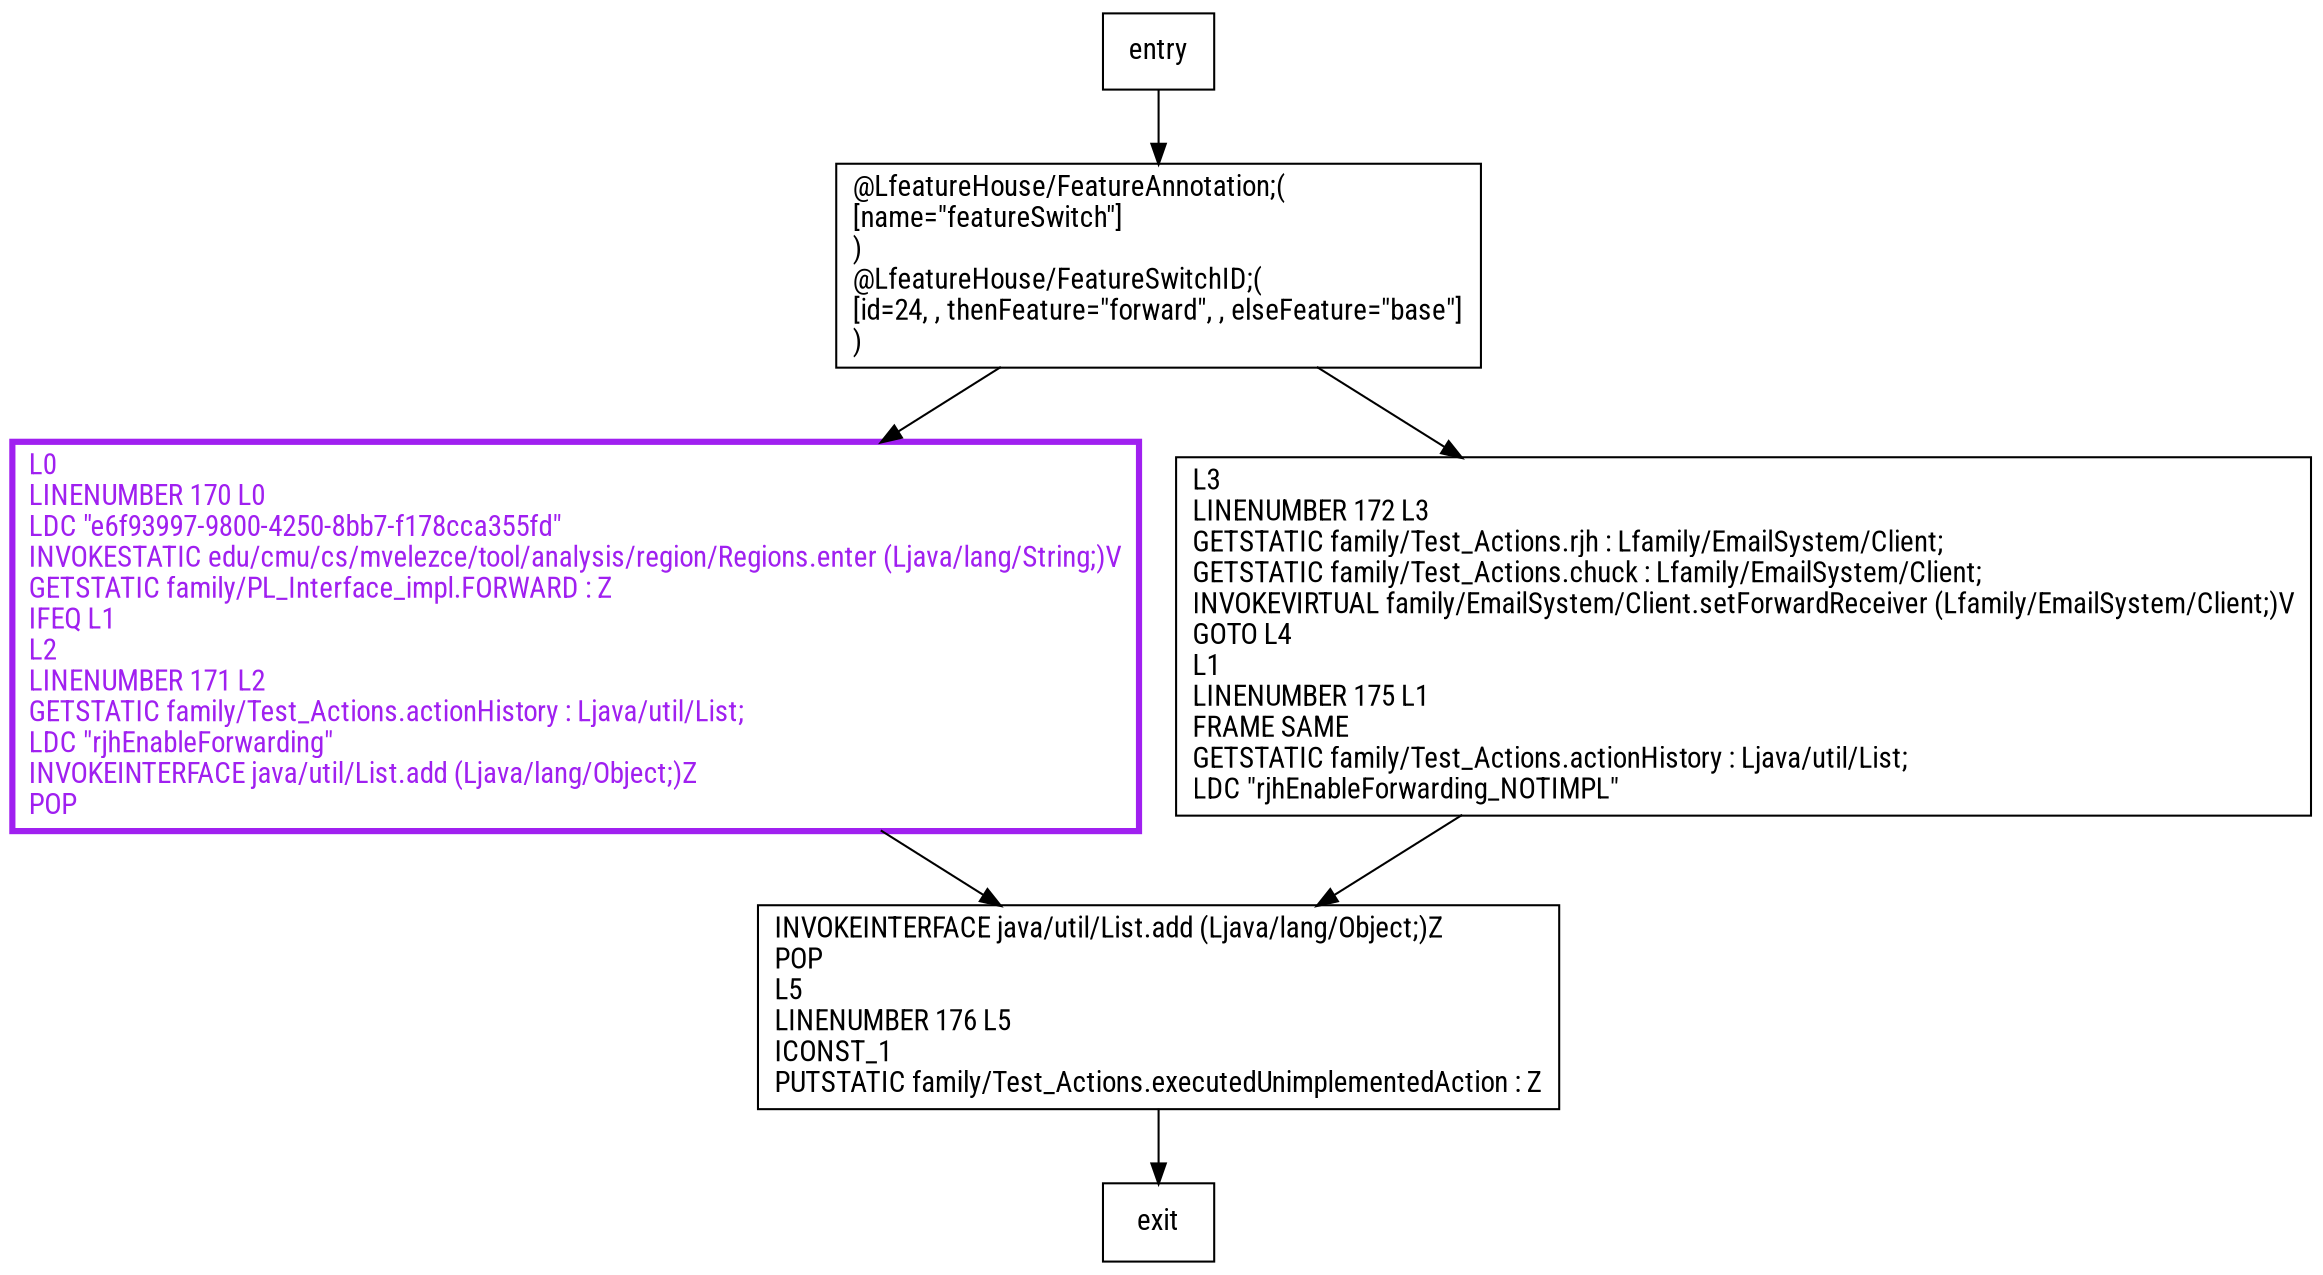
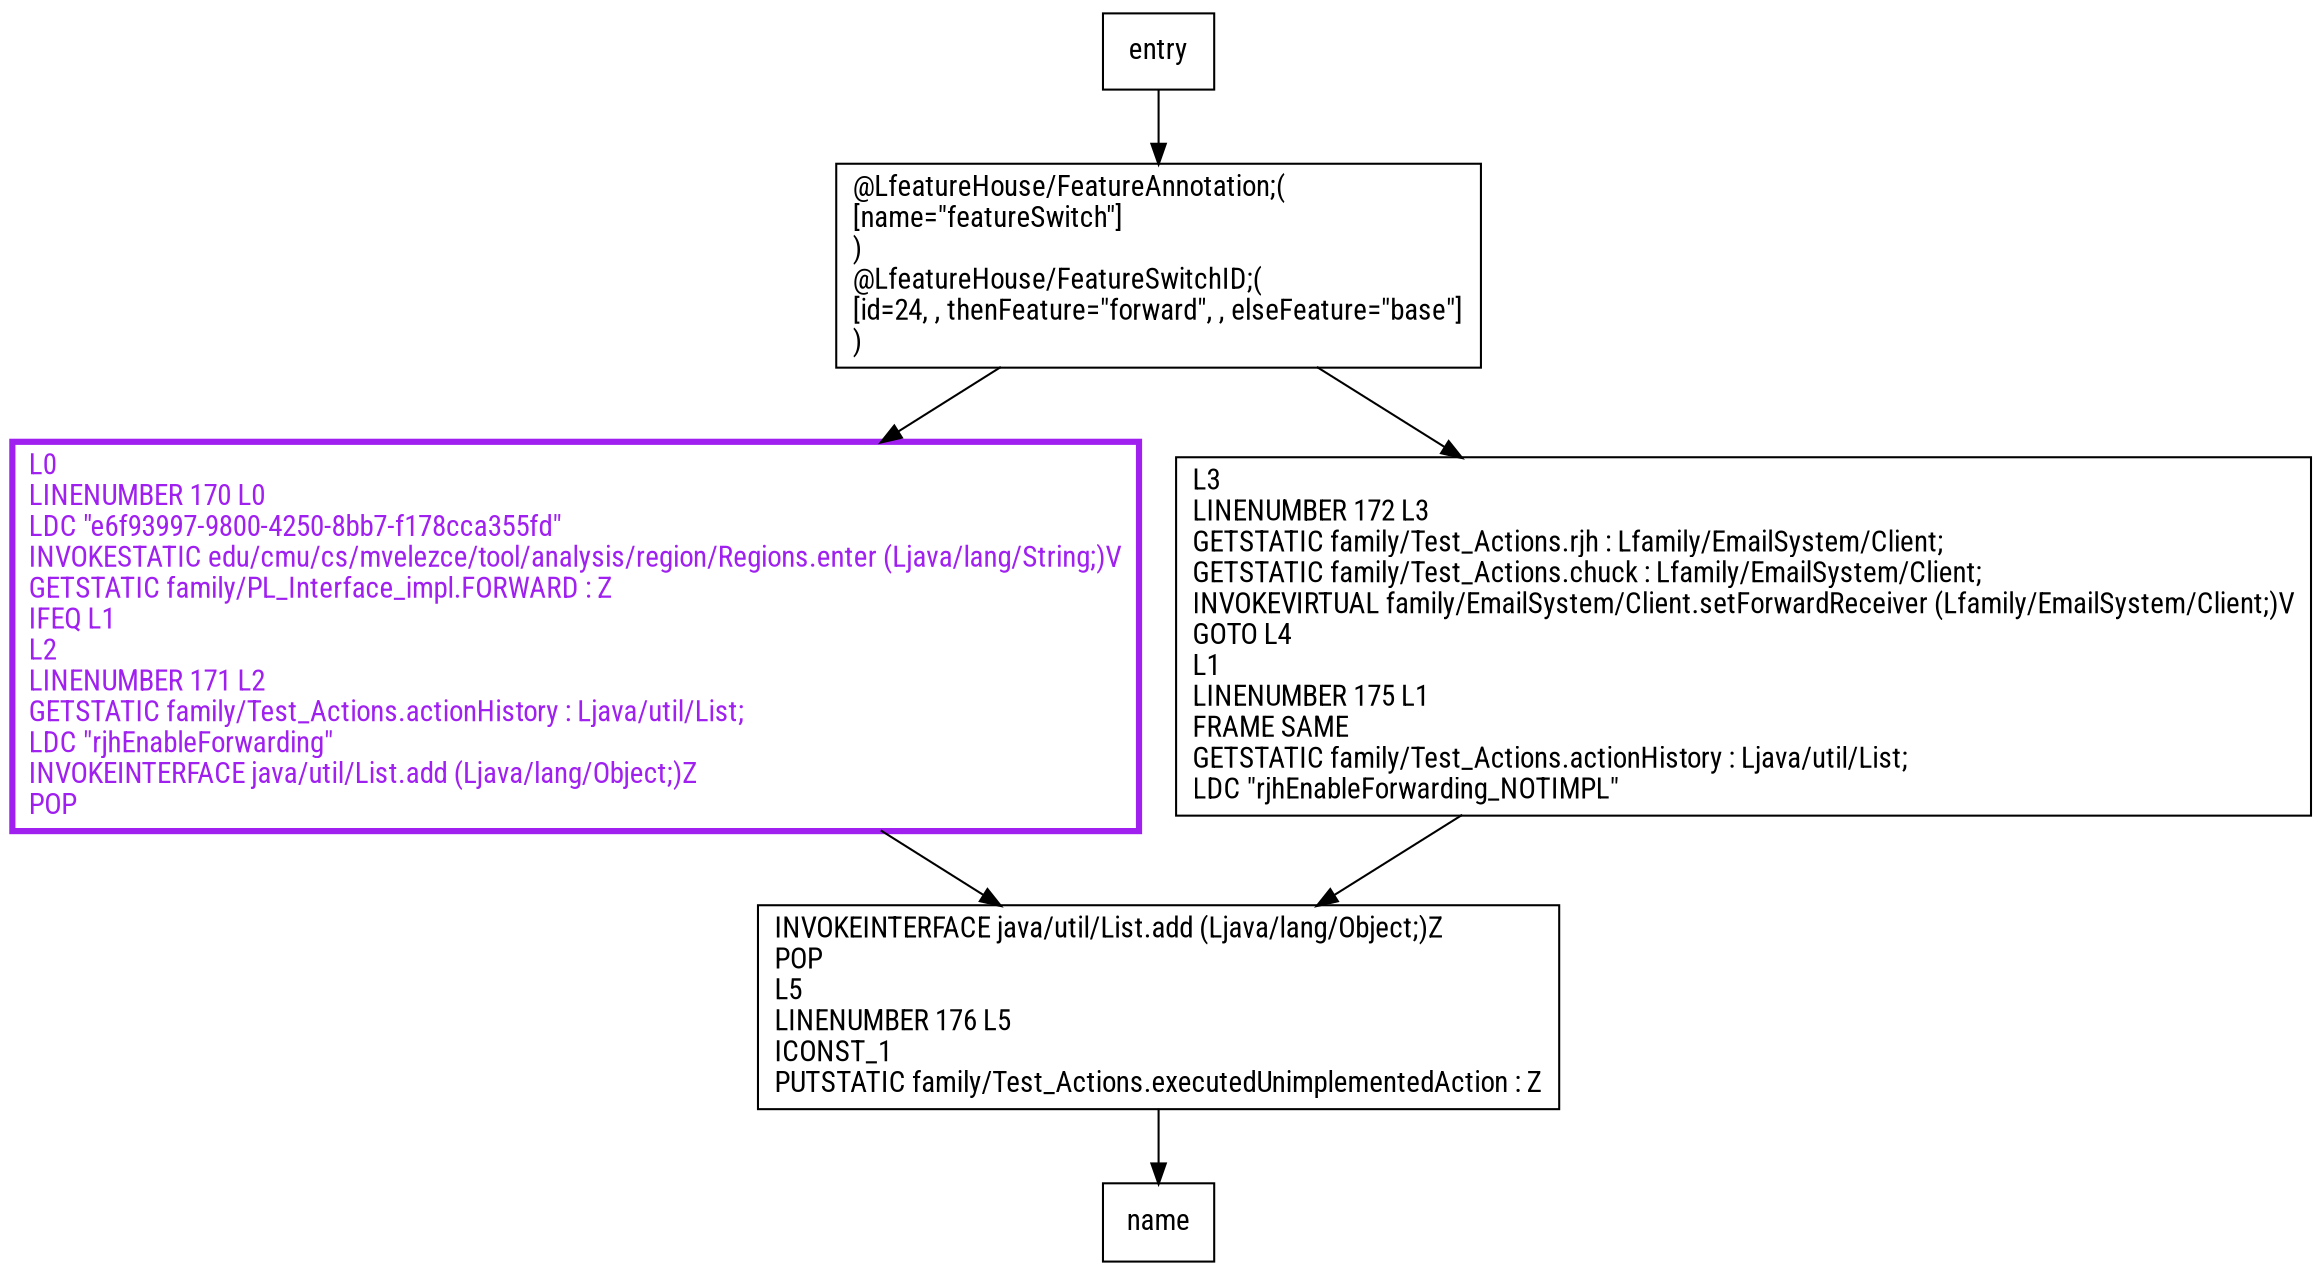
(1159, 1222) -> (1159, 1222)
